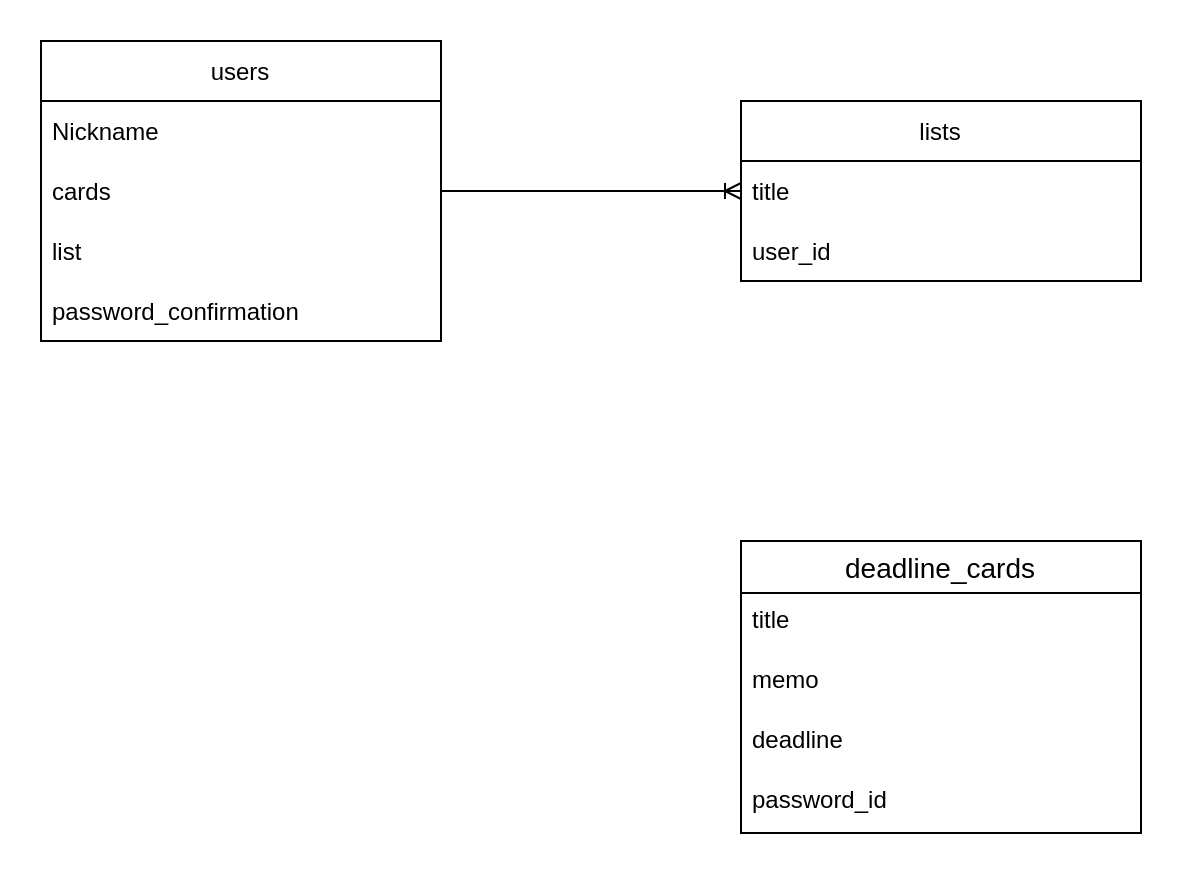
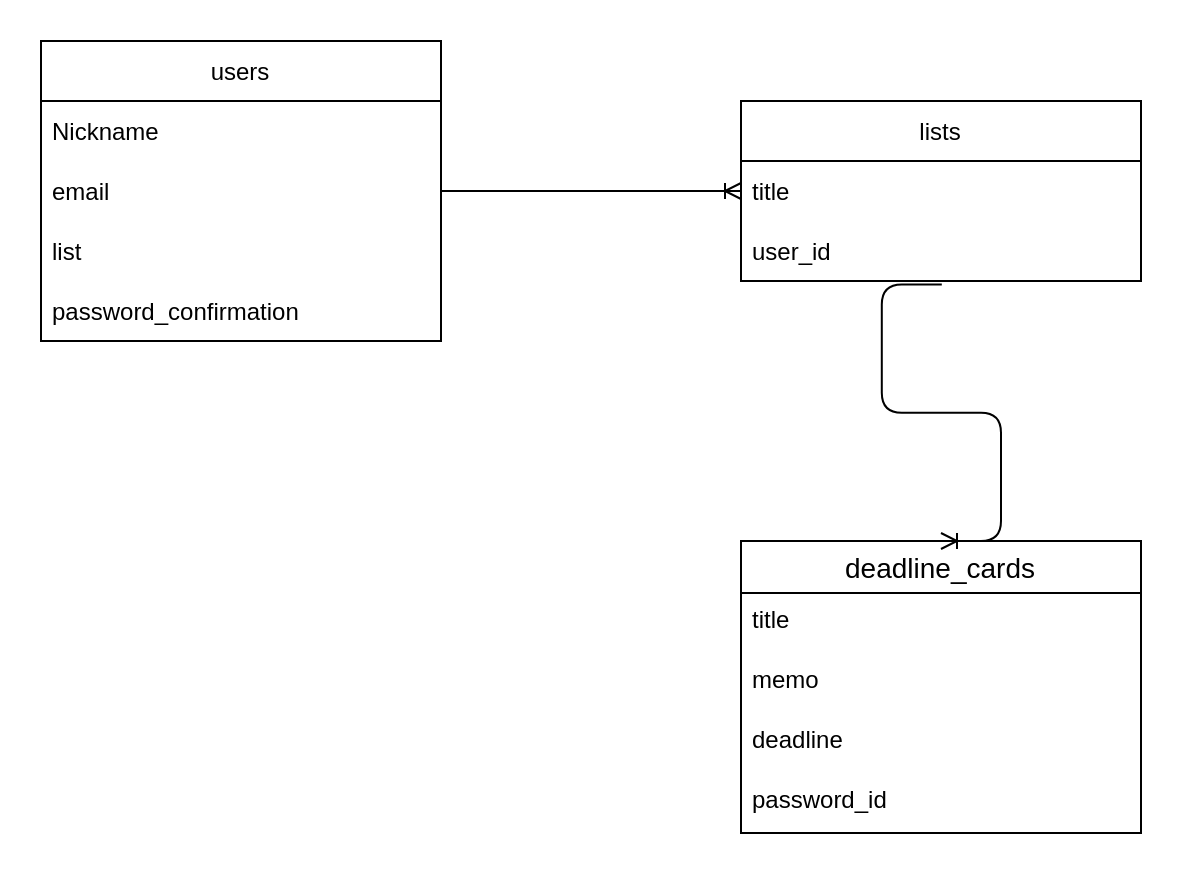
(86, 192) -> (79, 192)
none -> (920, 413)
